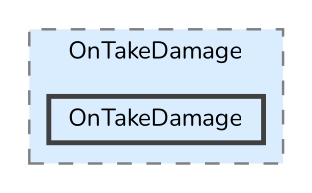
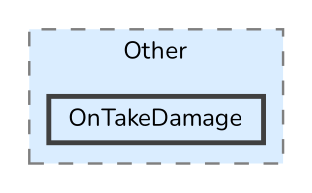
(156, 52) -> (156, 52)
